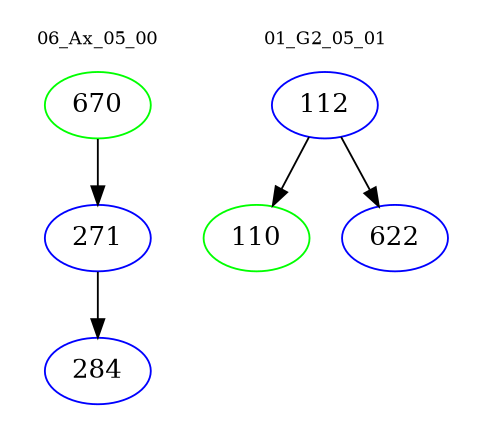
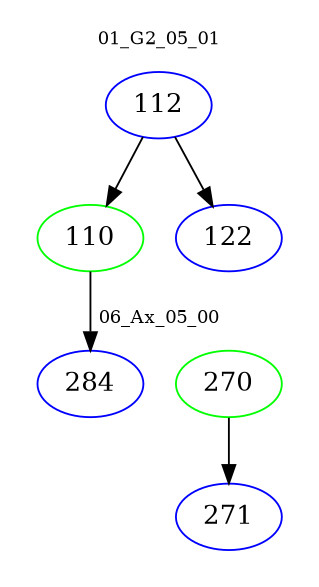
(98, 105) -> (229, 384)
(395, 238) -> (229, 238)
(98, 296) -> (90, 312)
